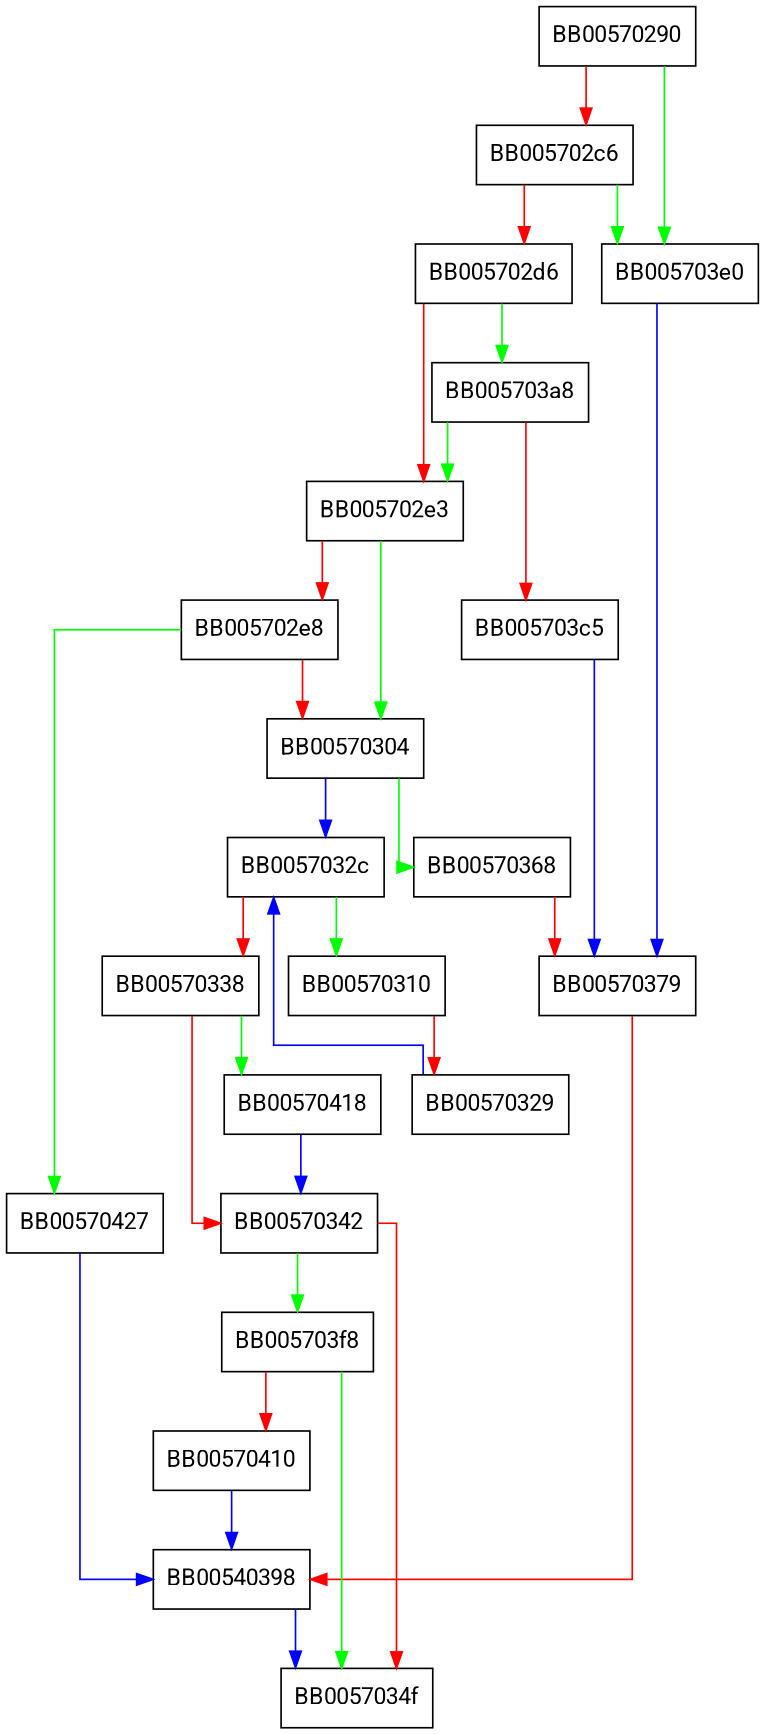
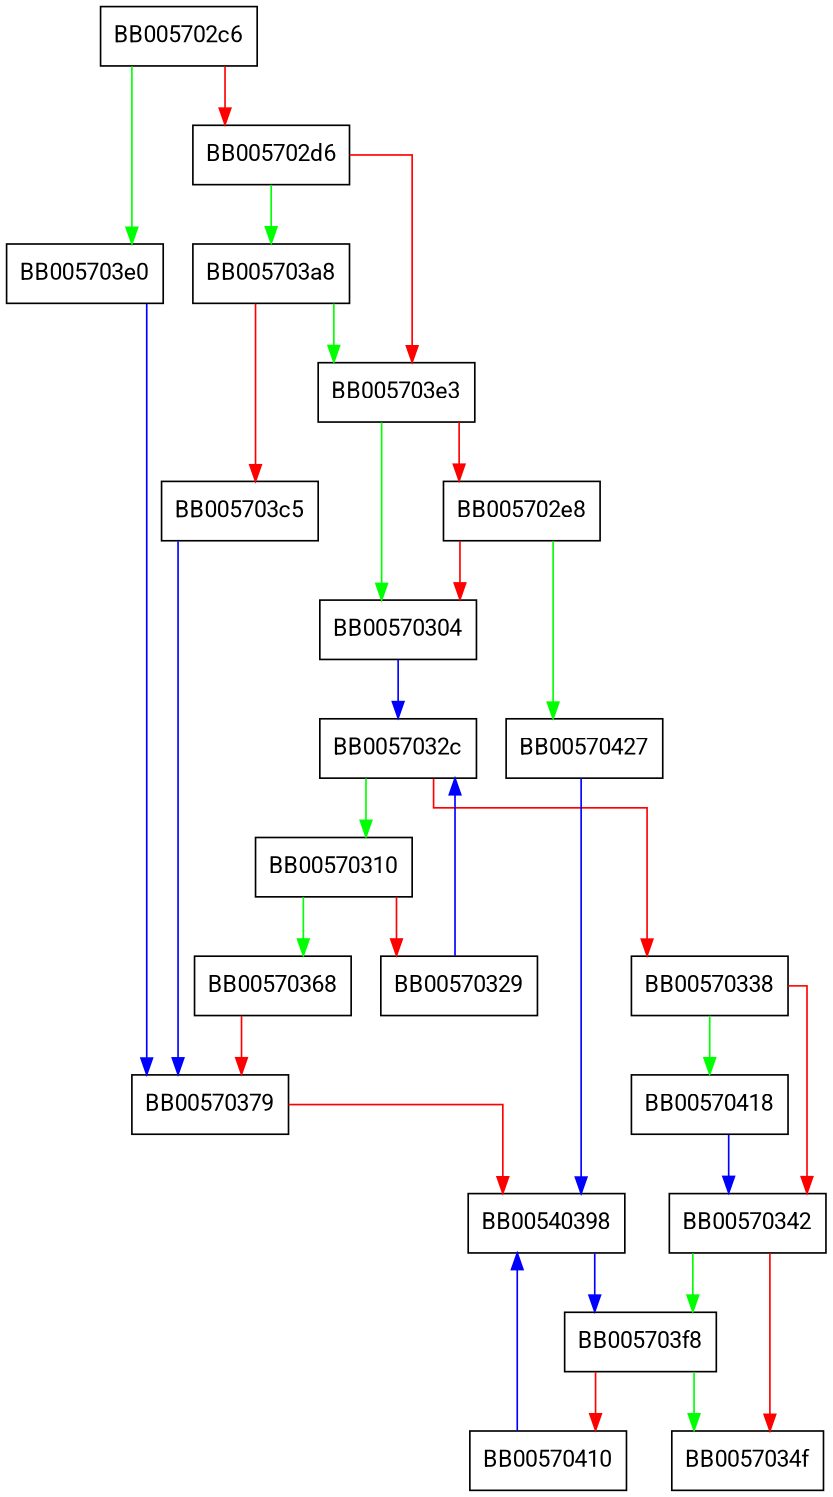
(617, 36) -> none
(385, 511) -> (396, 392)
(399, 824) -> (303, 918)
(296, 1630) -> (595, 1274)
